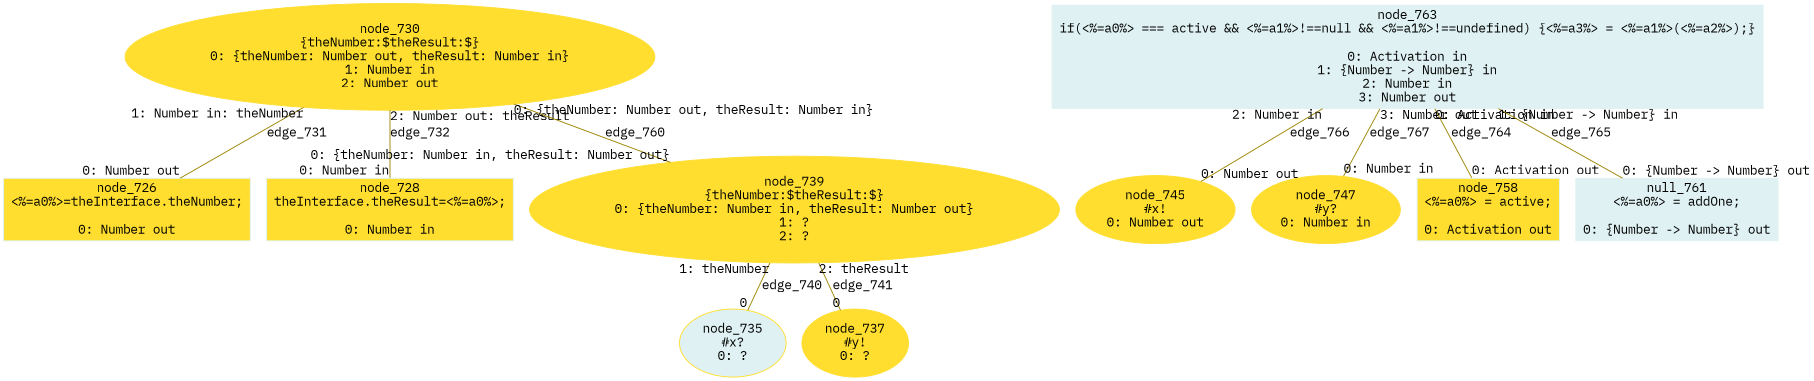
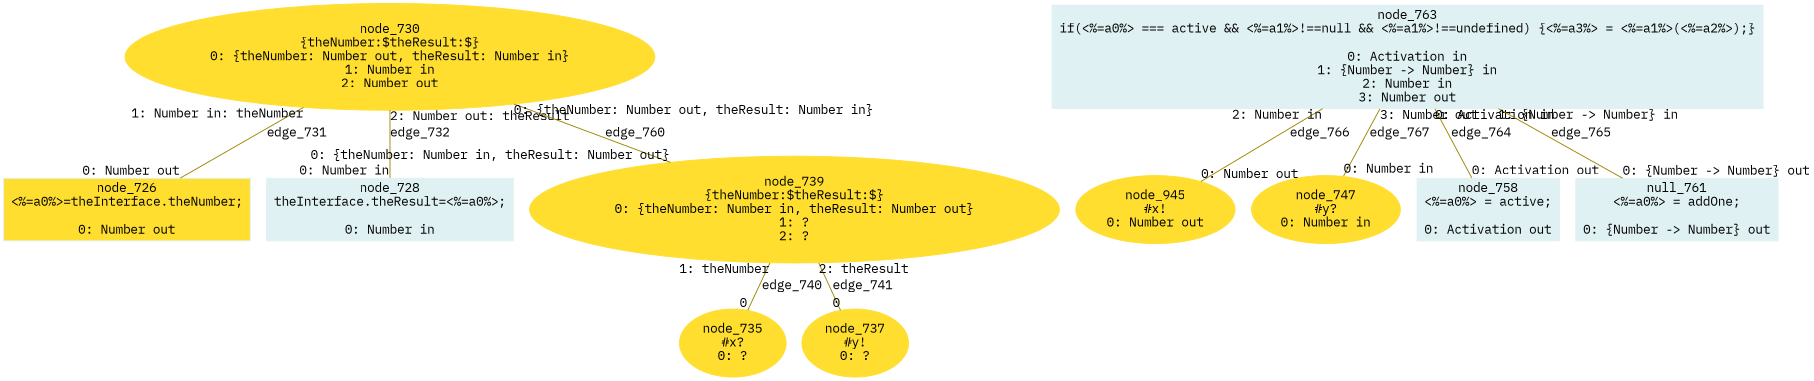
(390, 210) -> (390, 210)
(1155, 210) -> (1155, 210)
(1488, 210) -> (1488, 210)
(733, 343) -> (733, 343)
